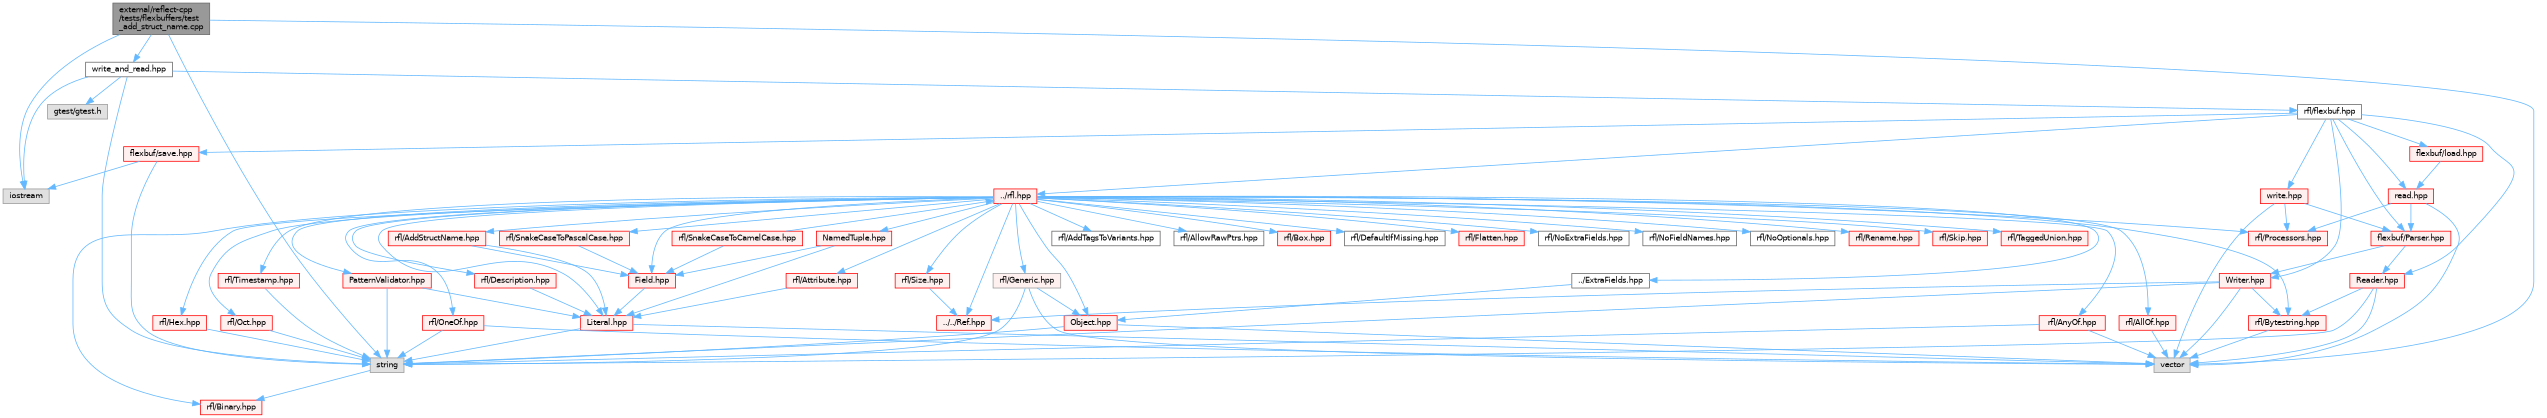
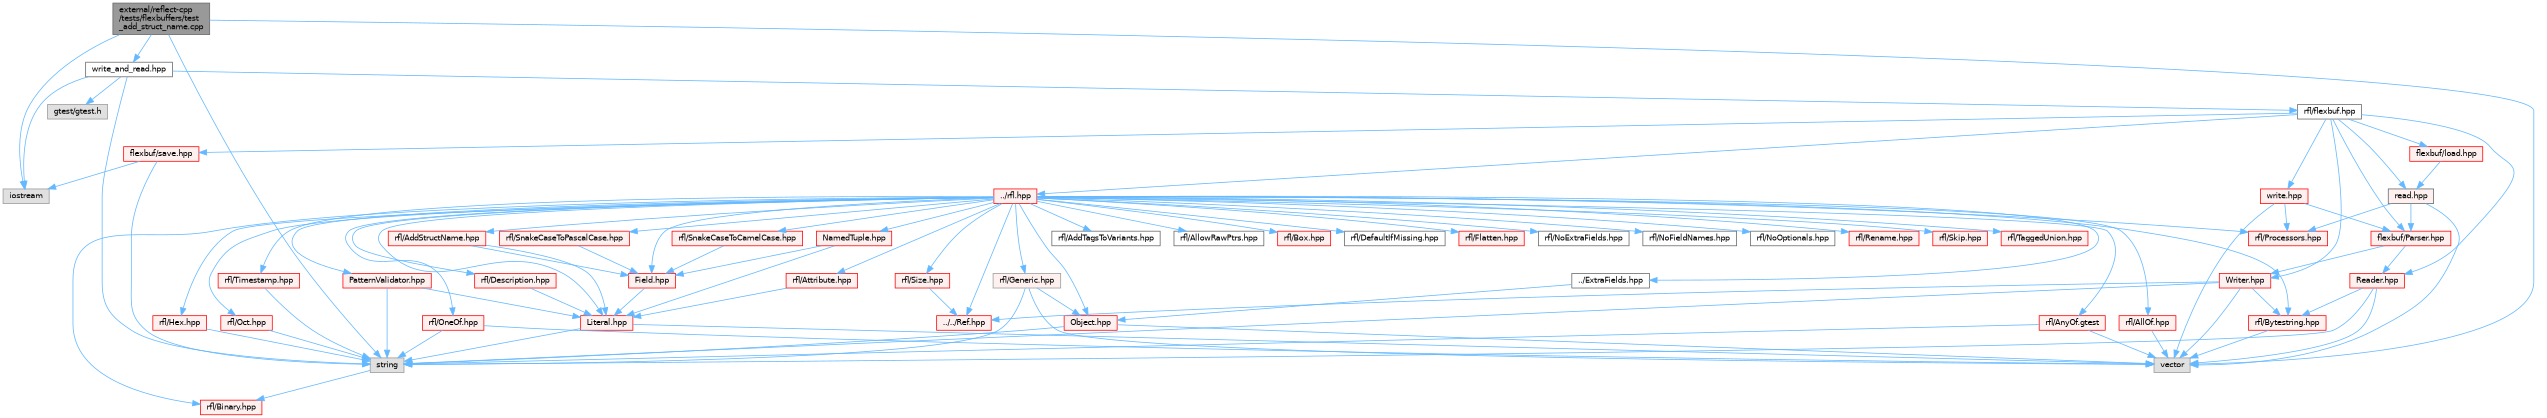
(2411, 196) -> (2411, 196)
(886, 217) -> (890, 215)
(2072, 323) -> (2072, 323)
